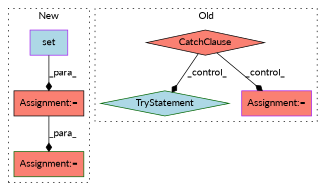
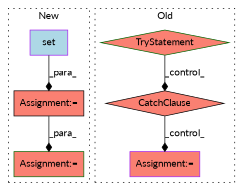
(188, 69) -> (165, 69)
(165, 103) -> (165, 43)
